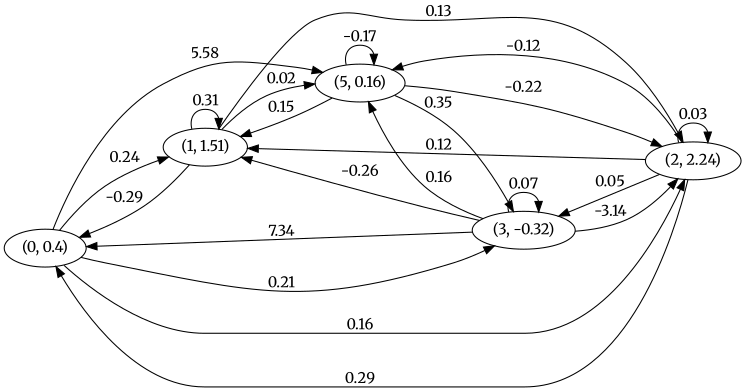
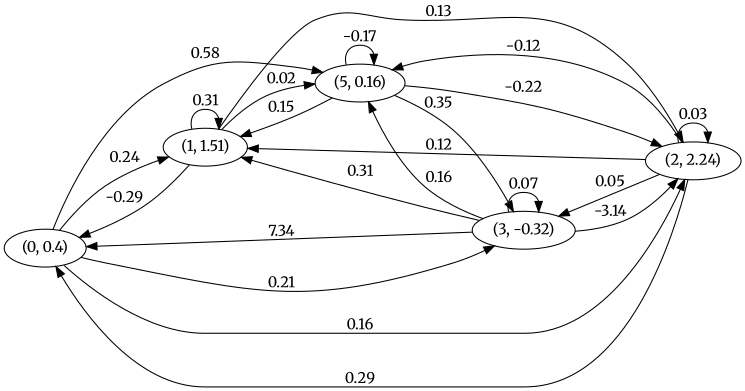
(205, 54) -> (205, 54)
(360, 172) -> (360, 172)
